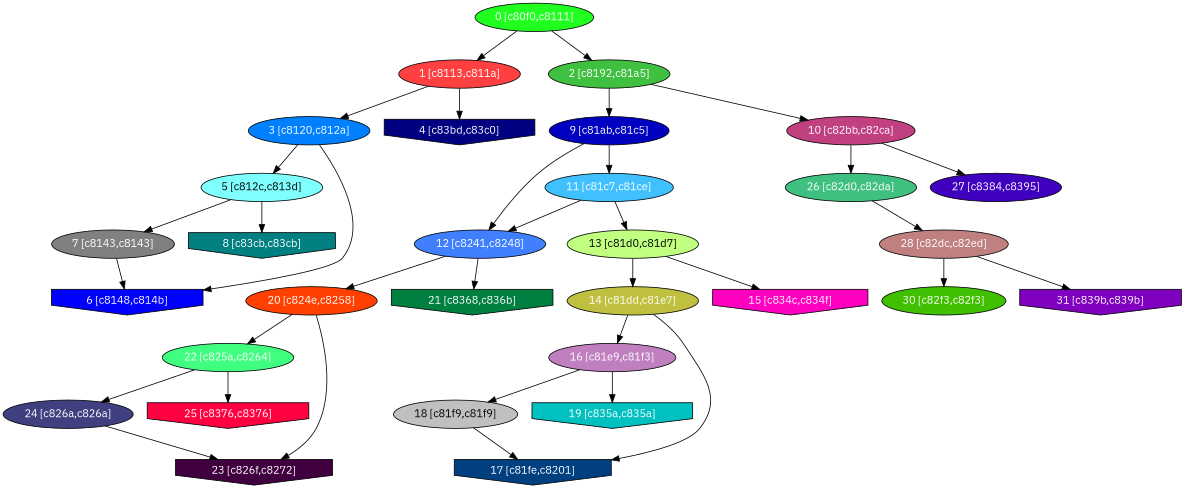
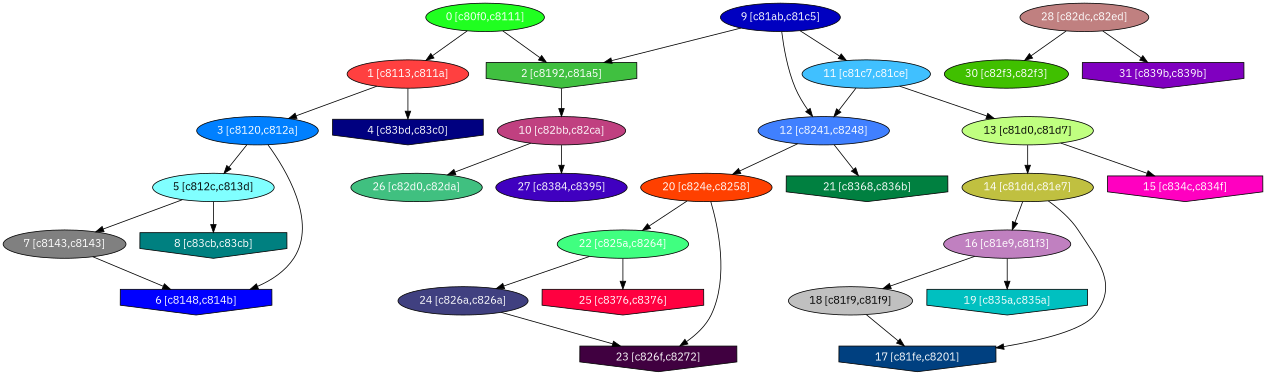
(609, 74) -> (561, 74)
(609, 99) -> (676, 44)
(894, 214) -> none
